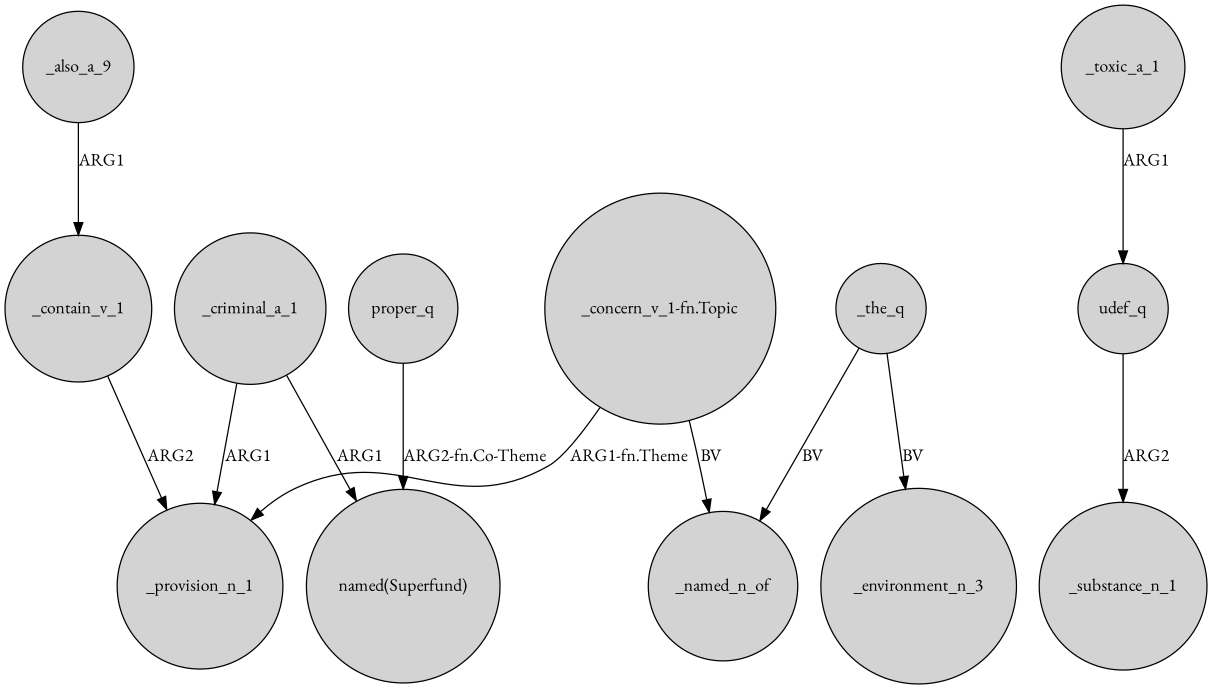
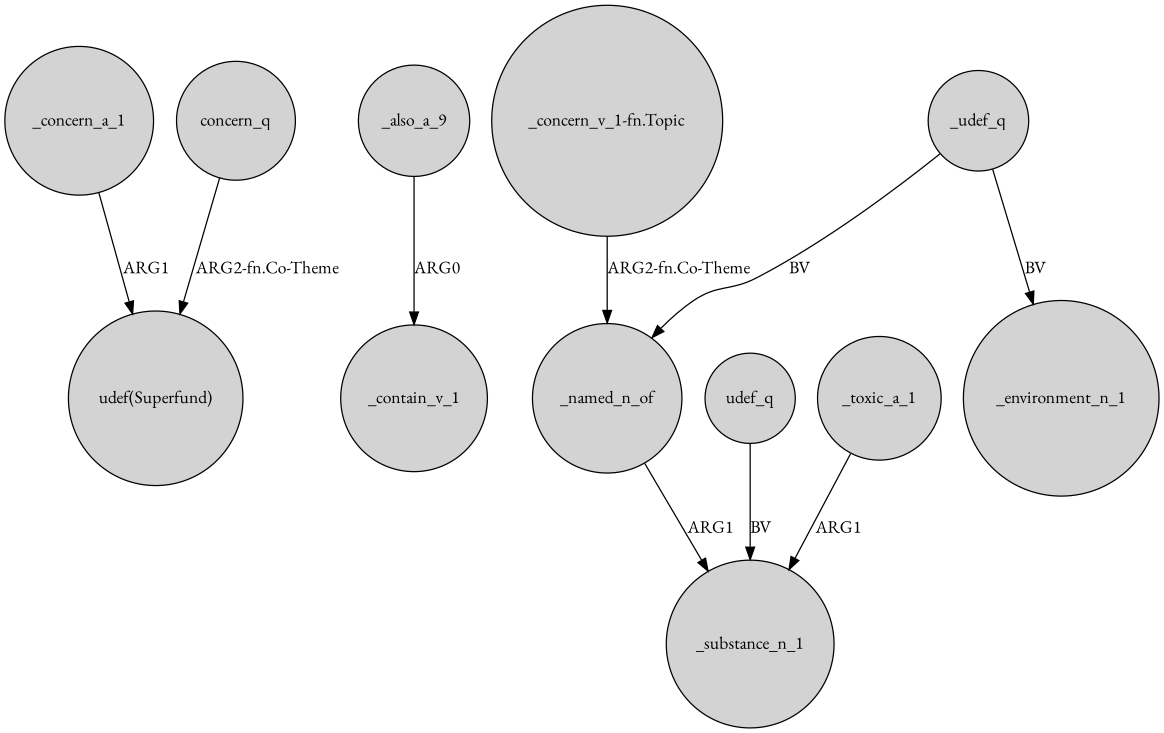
(102, 161) -> (437, 269)
(1123, 190) -> (823, 506)
(250, 309) -> (79, 121)
(403, 309) -> (236, 121)
(881, 309) -> (978, 121)
(712, 456) -> (679, 269)
(1146, 456) -> (761, 528)
none -> (673, 512)
(200, 586) -> none
(403, 586) -> (156, 398)
(919, 586) -> (1061, 398)
